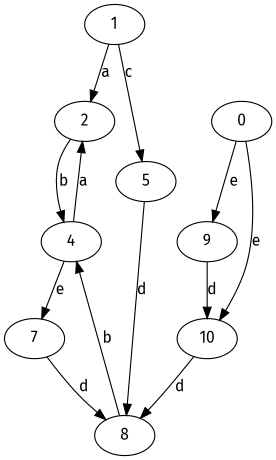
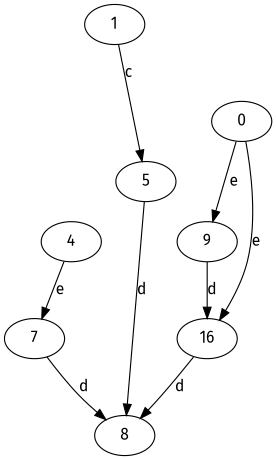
(85, 121) -> none
(207, 339) -> (207, 339)
(100, 344) -> none
